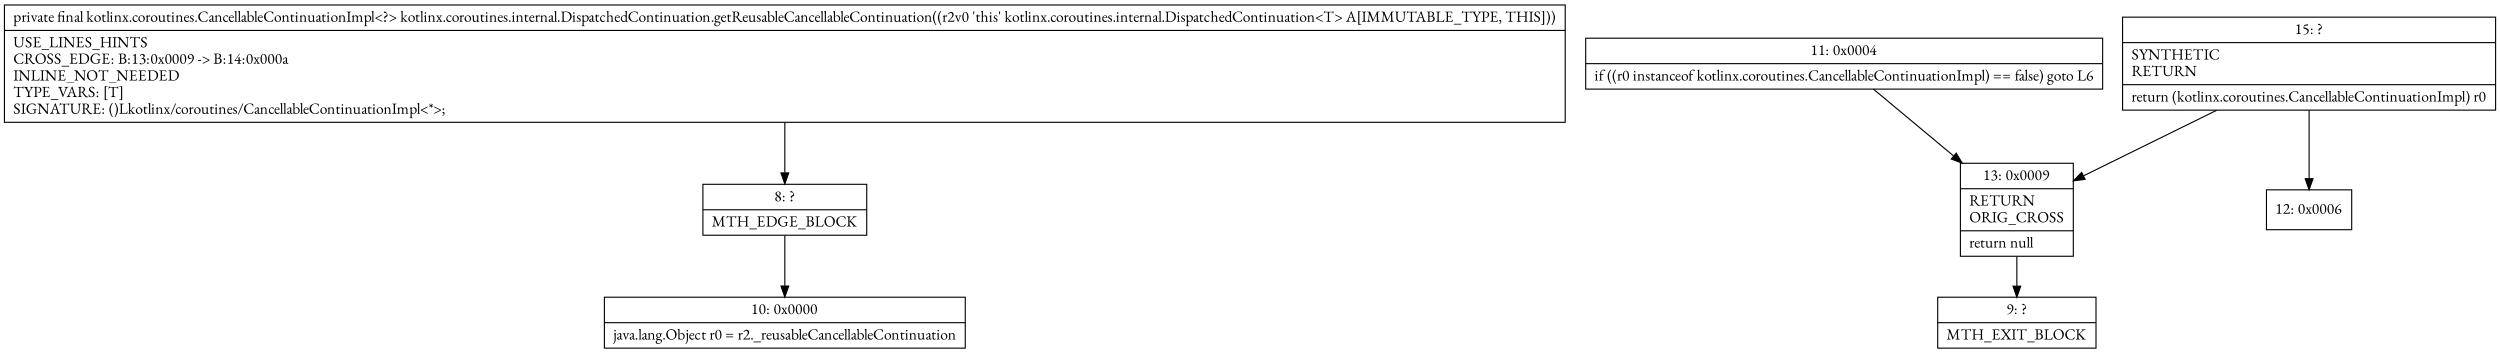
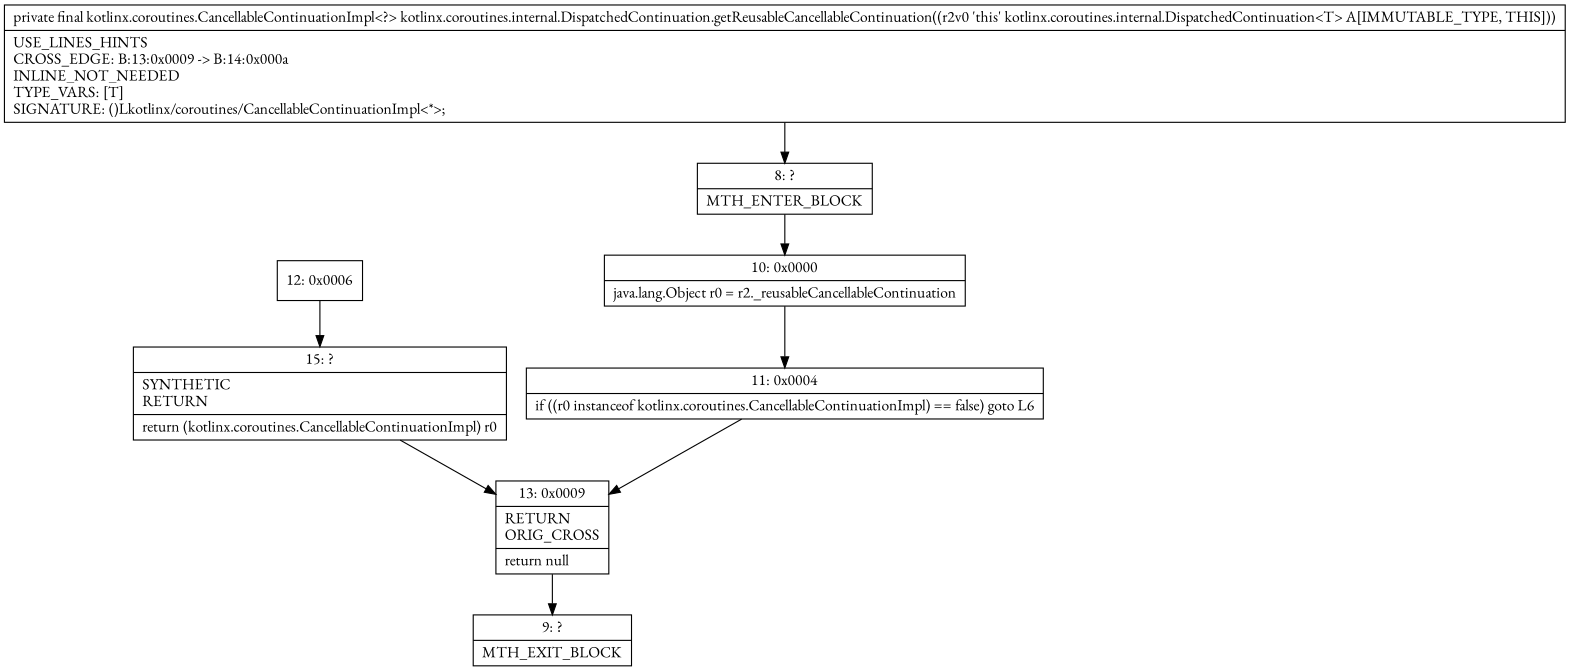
(2309, 144) -> (320, 318)
(785, 222) -> (785, 201)
none -> (785, 331)
